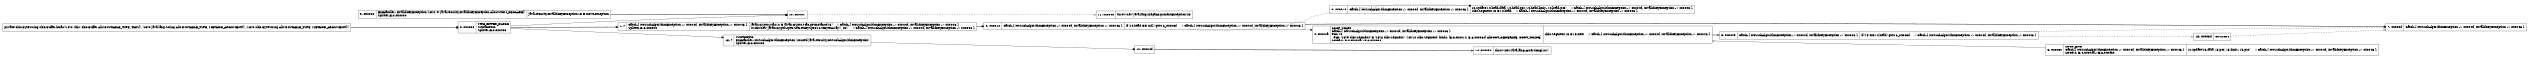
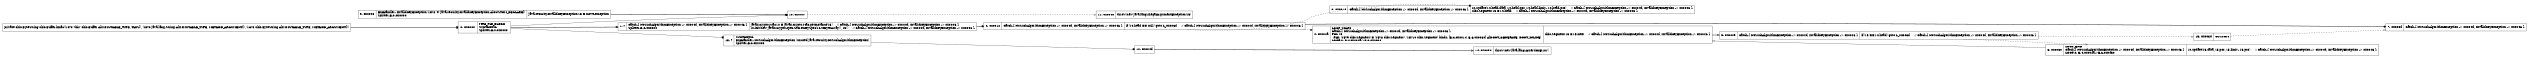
(493, 24) -> (492, 24)
(2204, 29) -> (2025, 42)
(616, 33) -> (616, 33)
